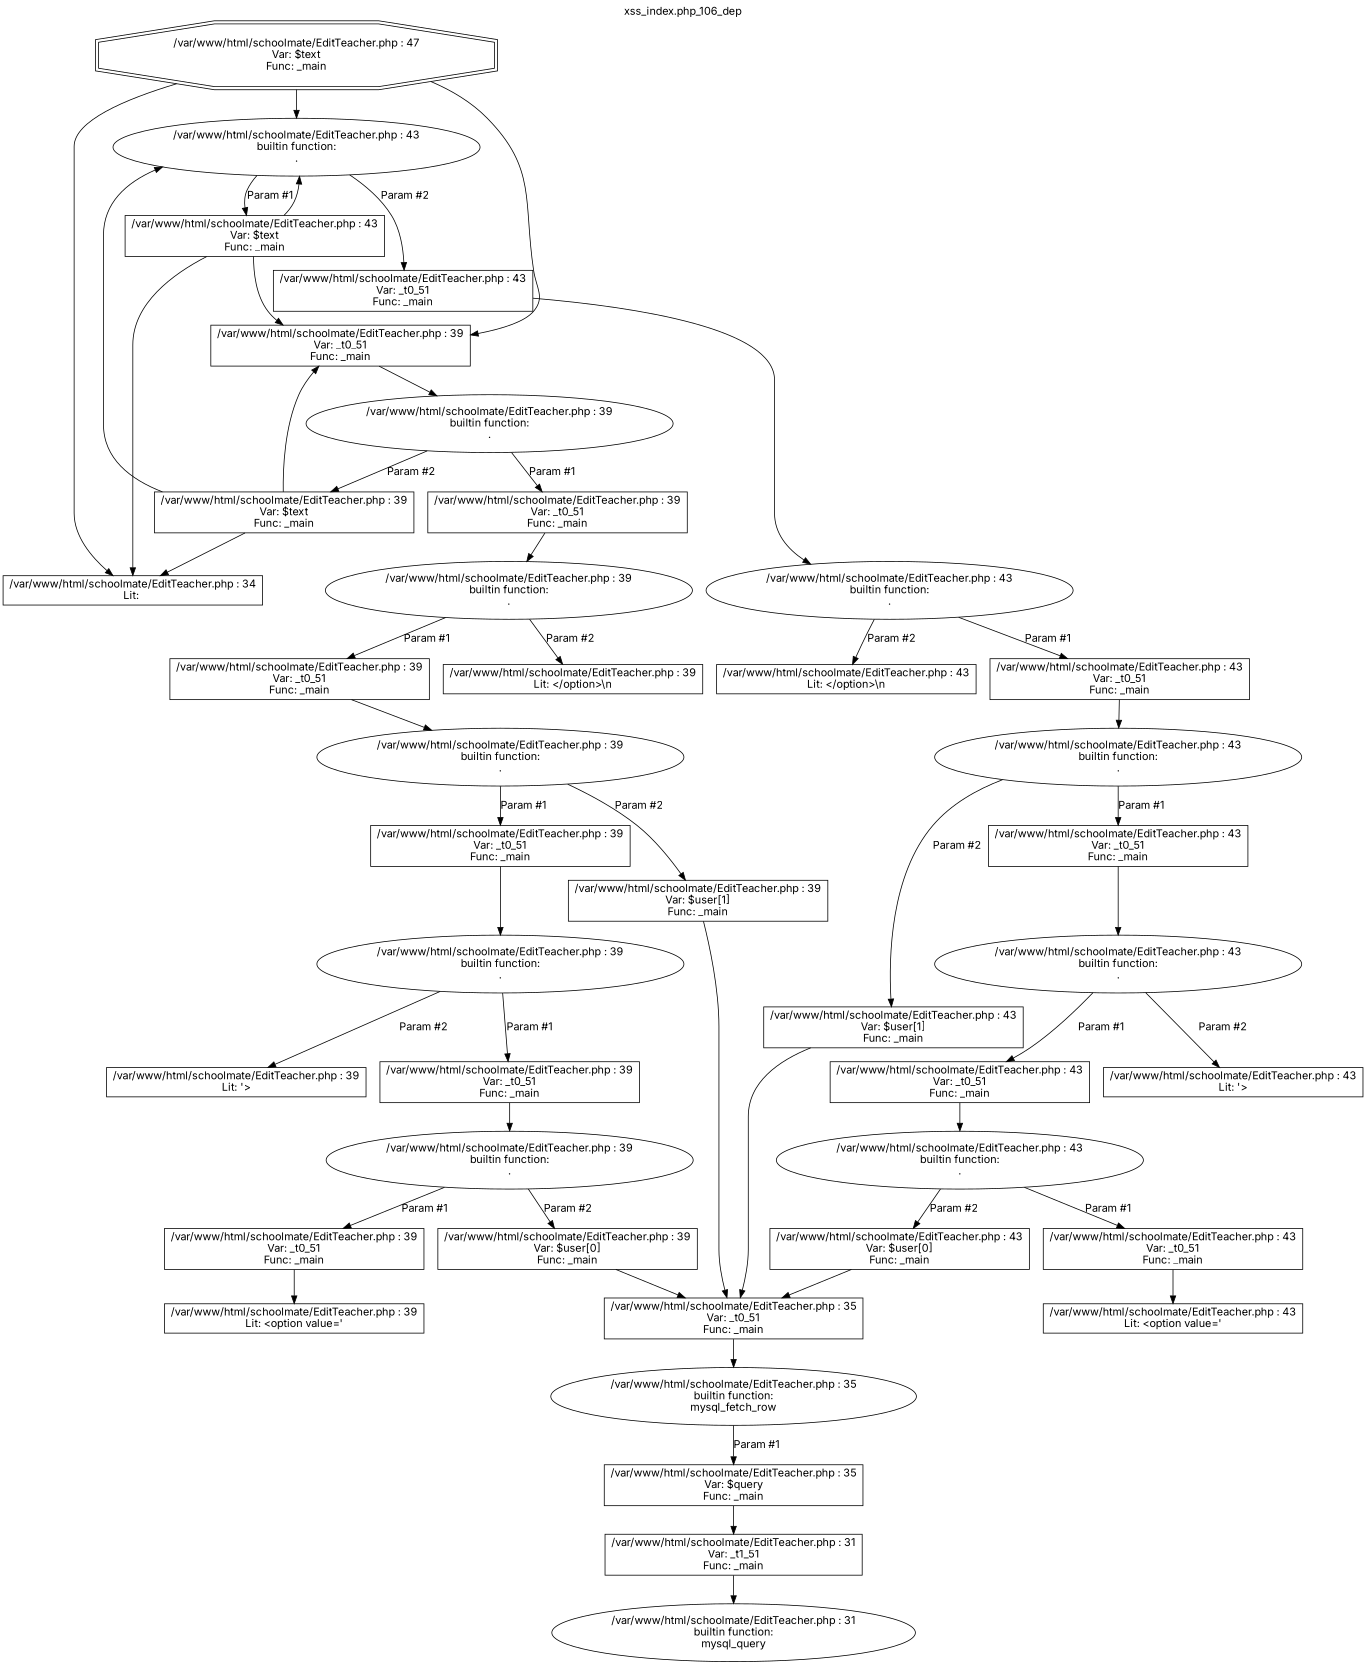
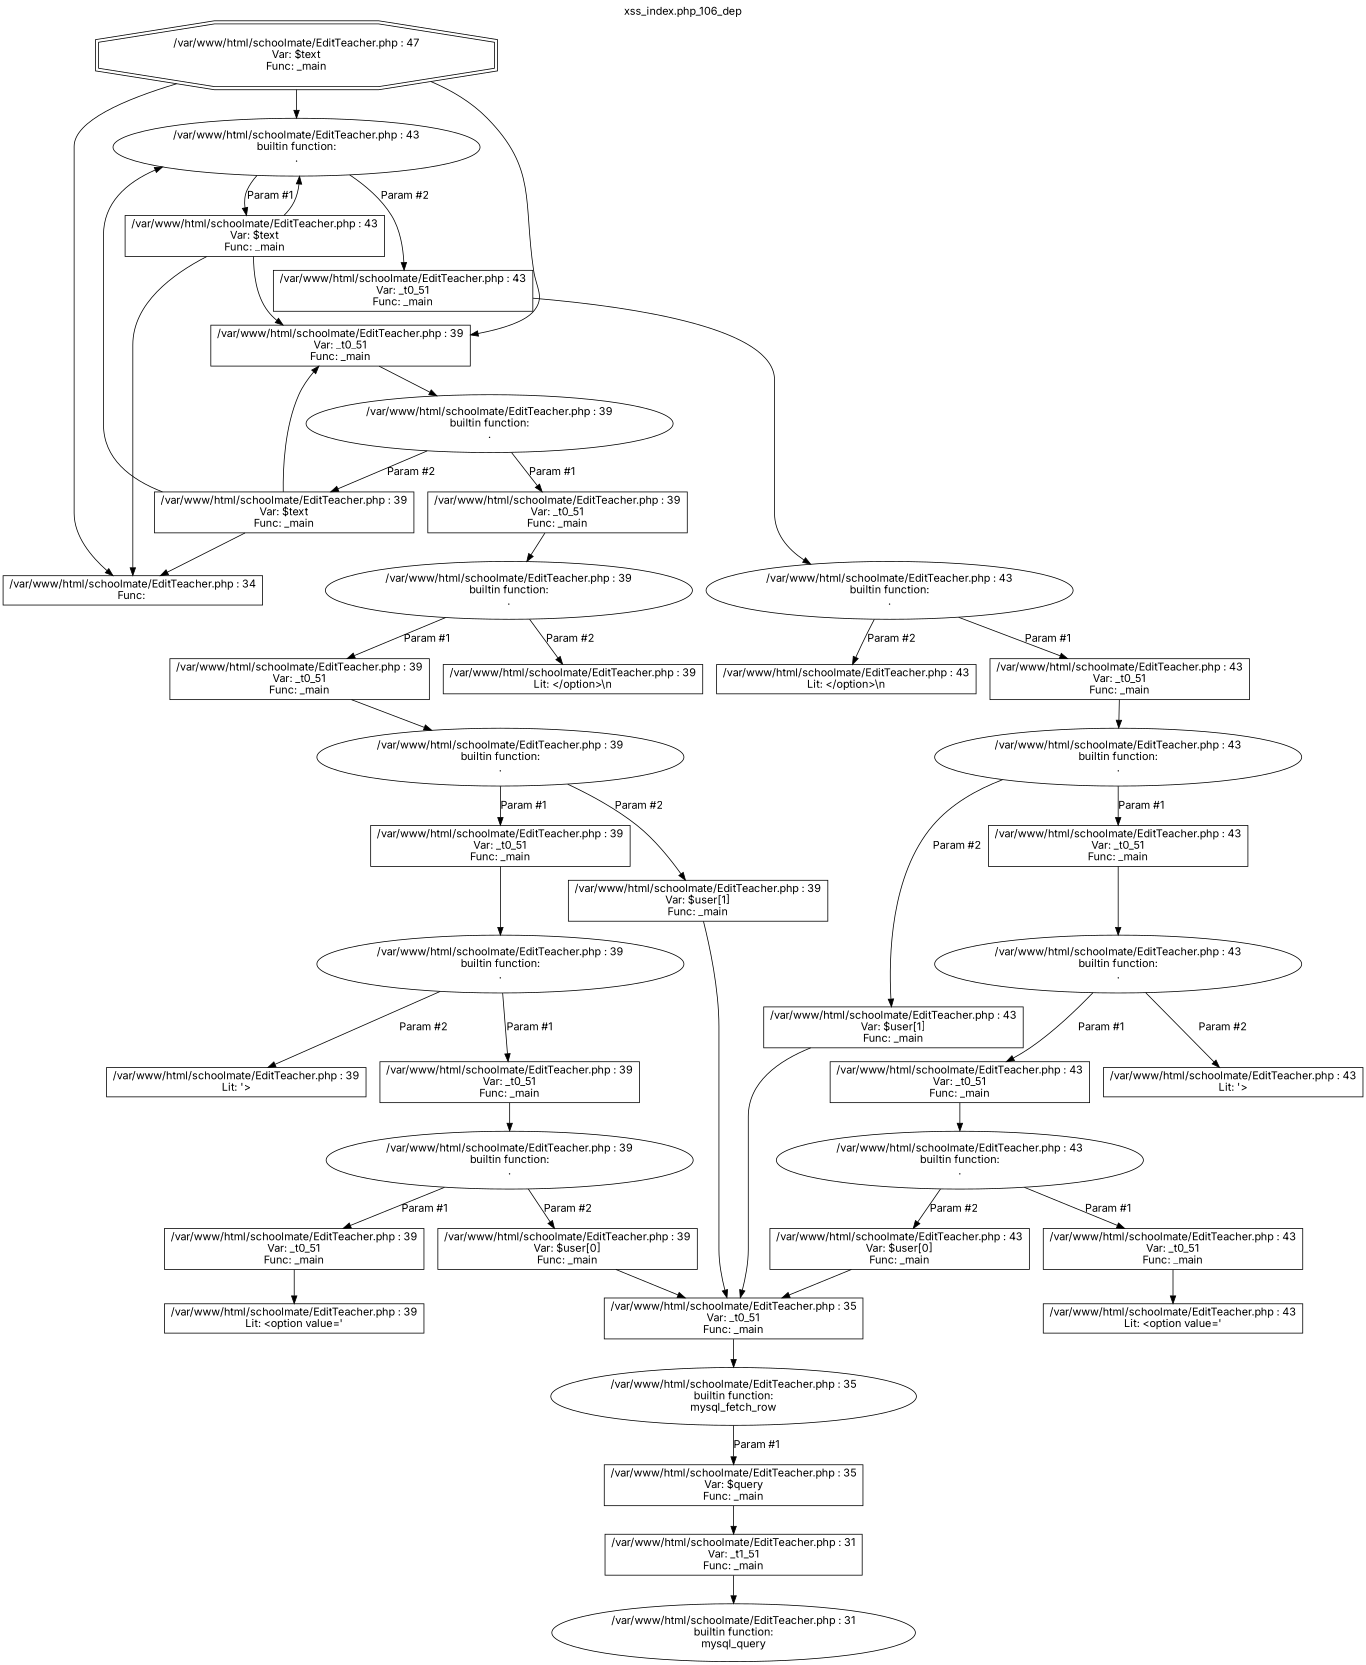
(133, 590) -> (133, 590)
